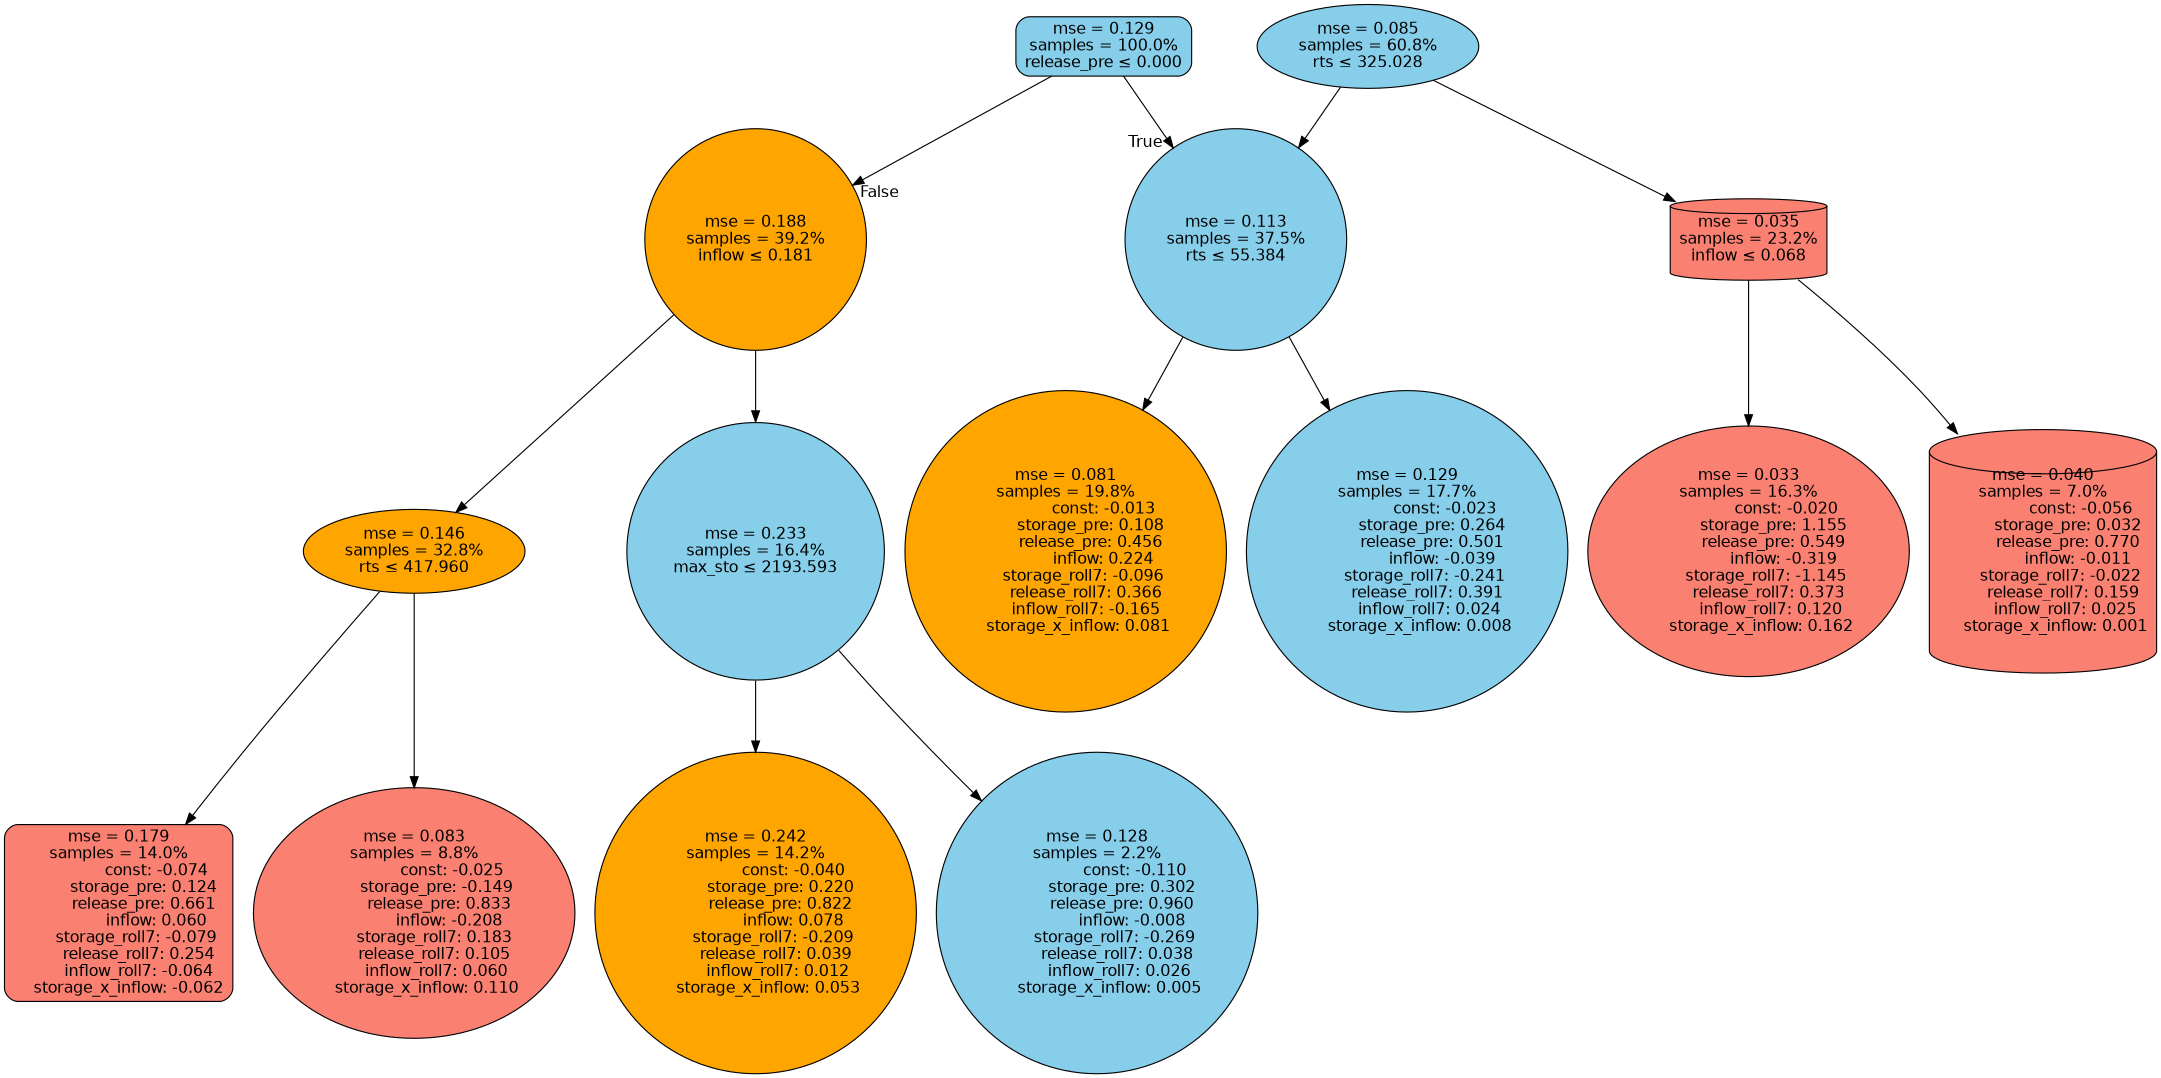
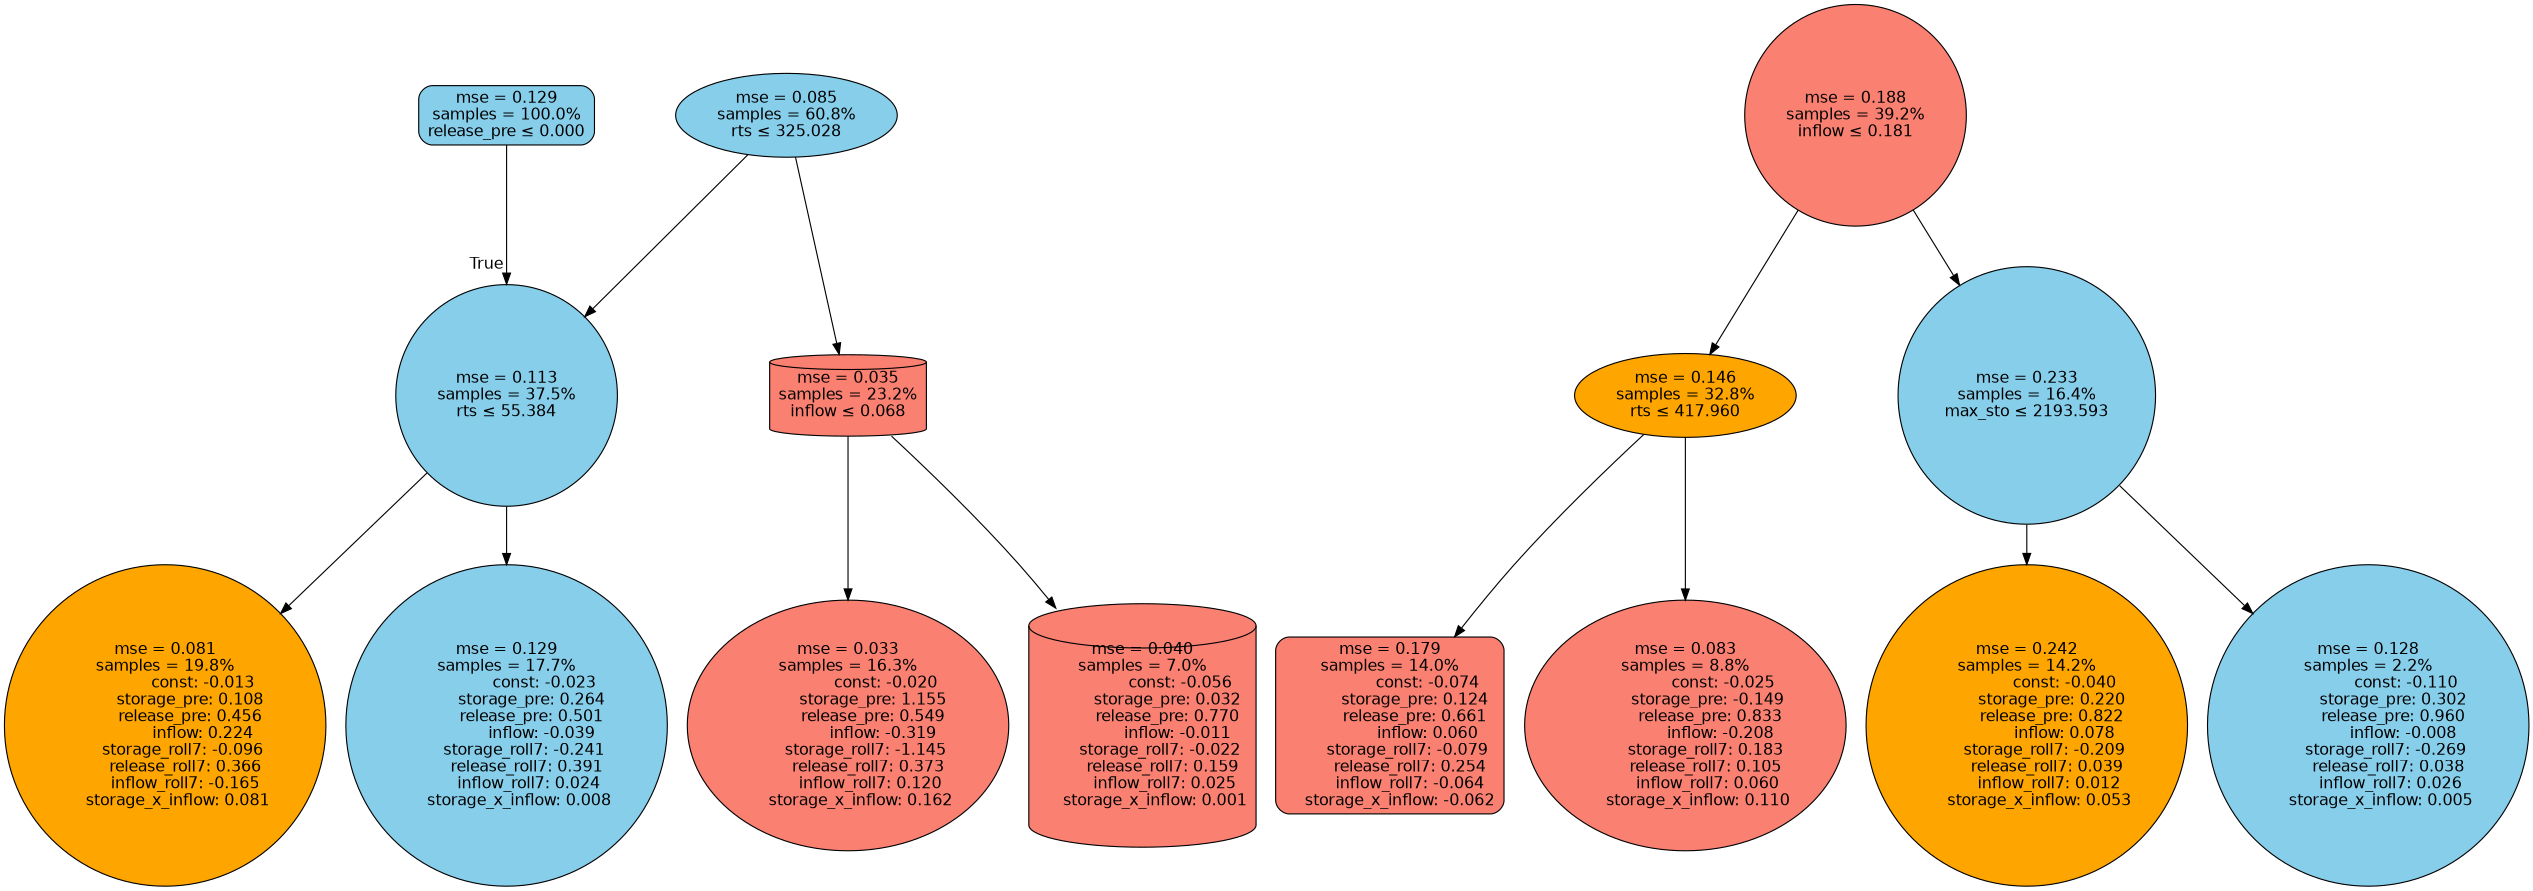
(957, 128) -> none
(756, 239) -> (1855, 115)
